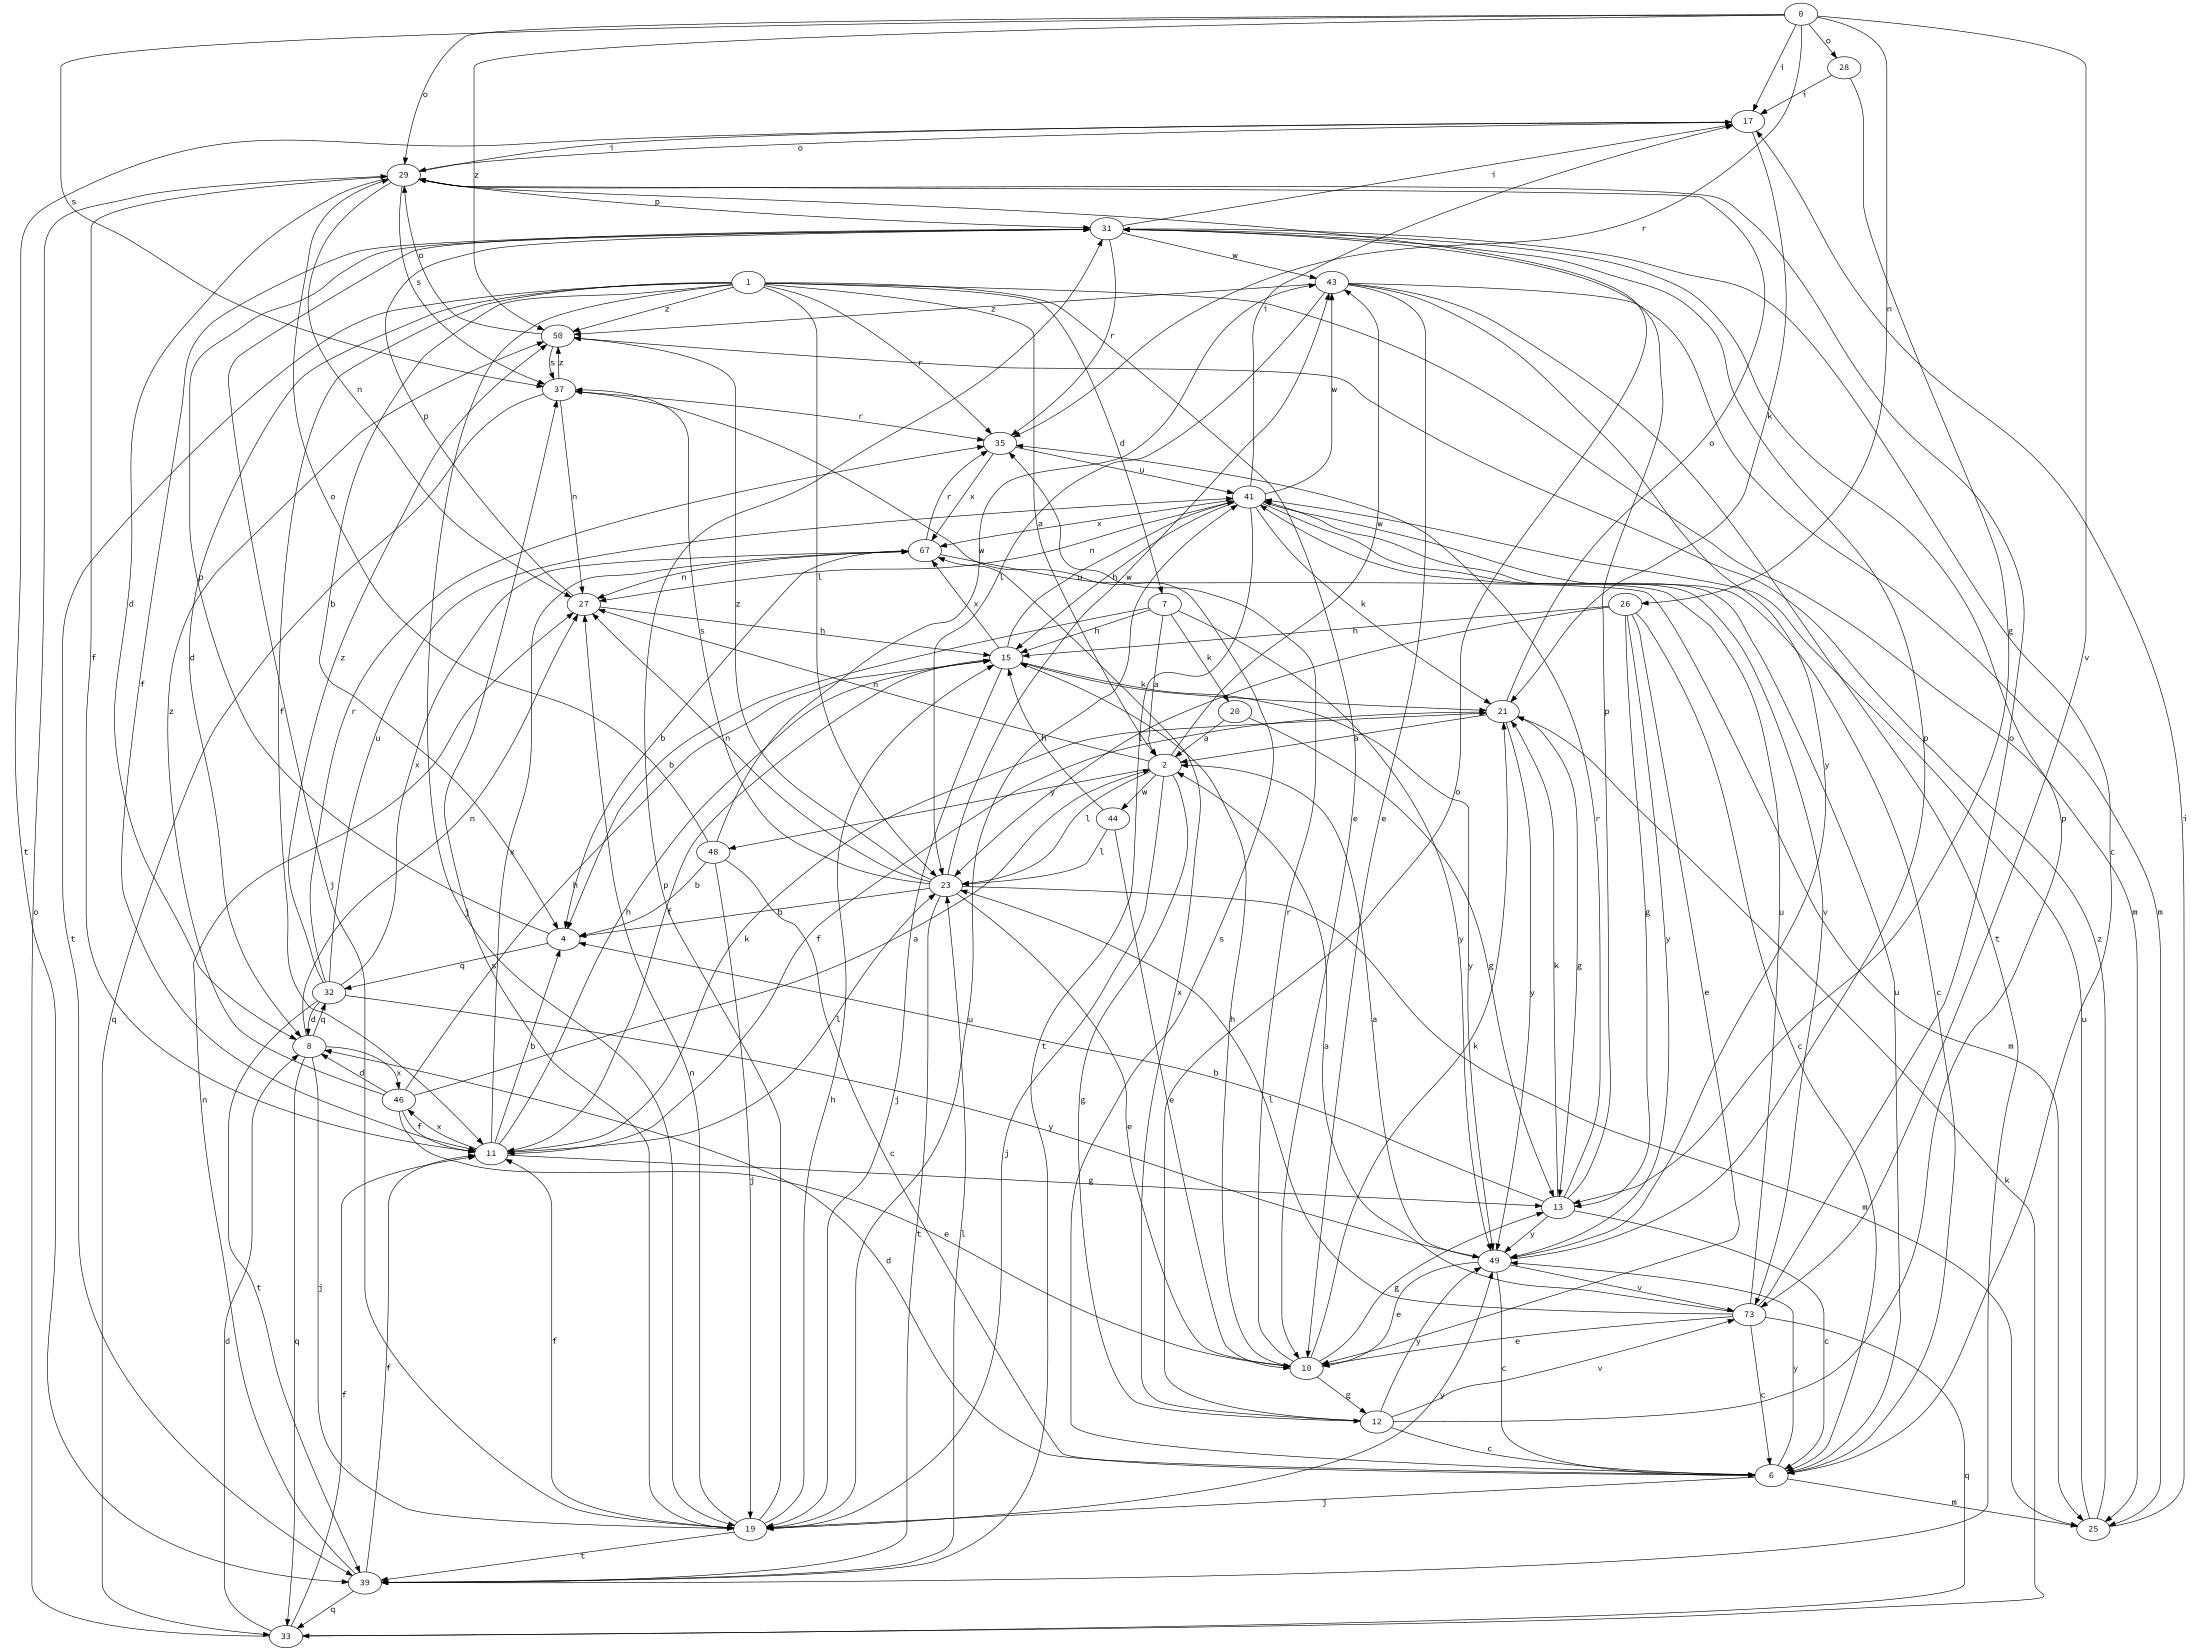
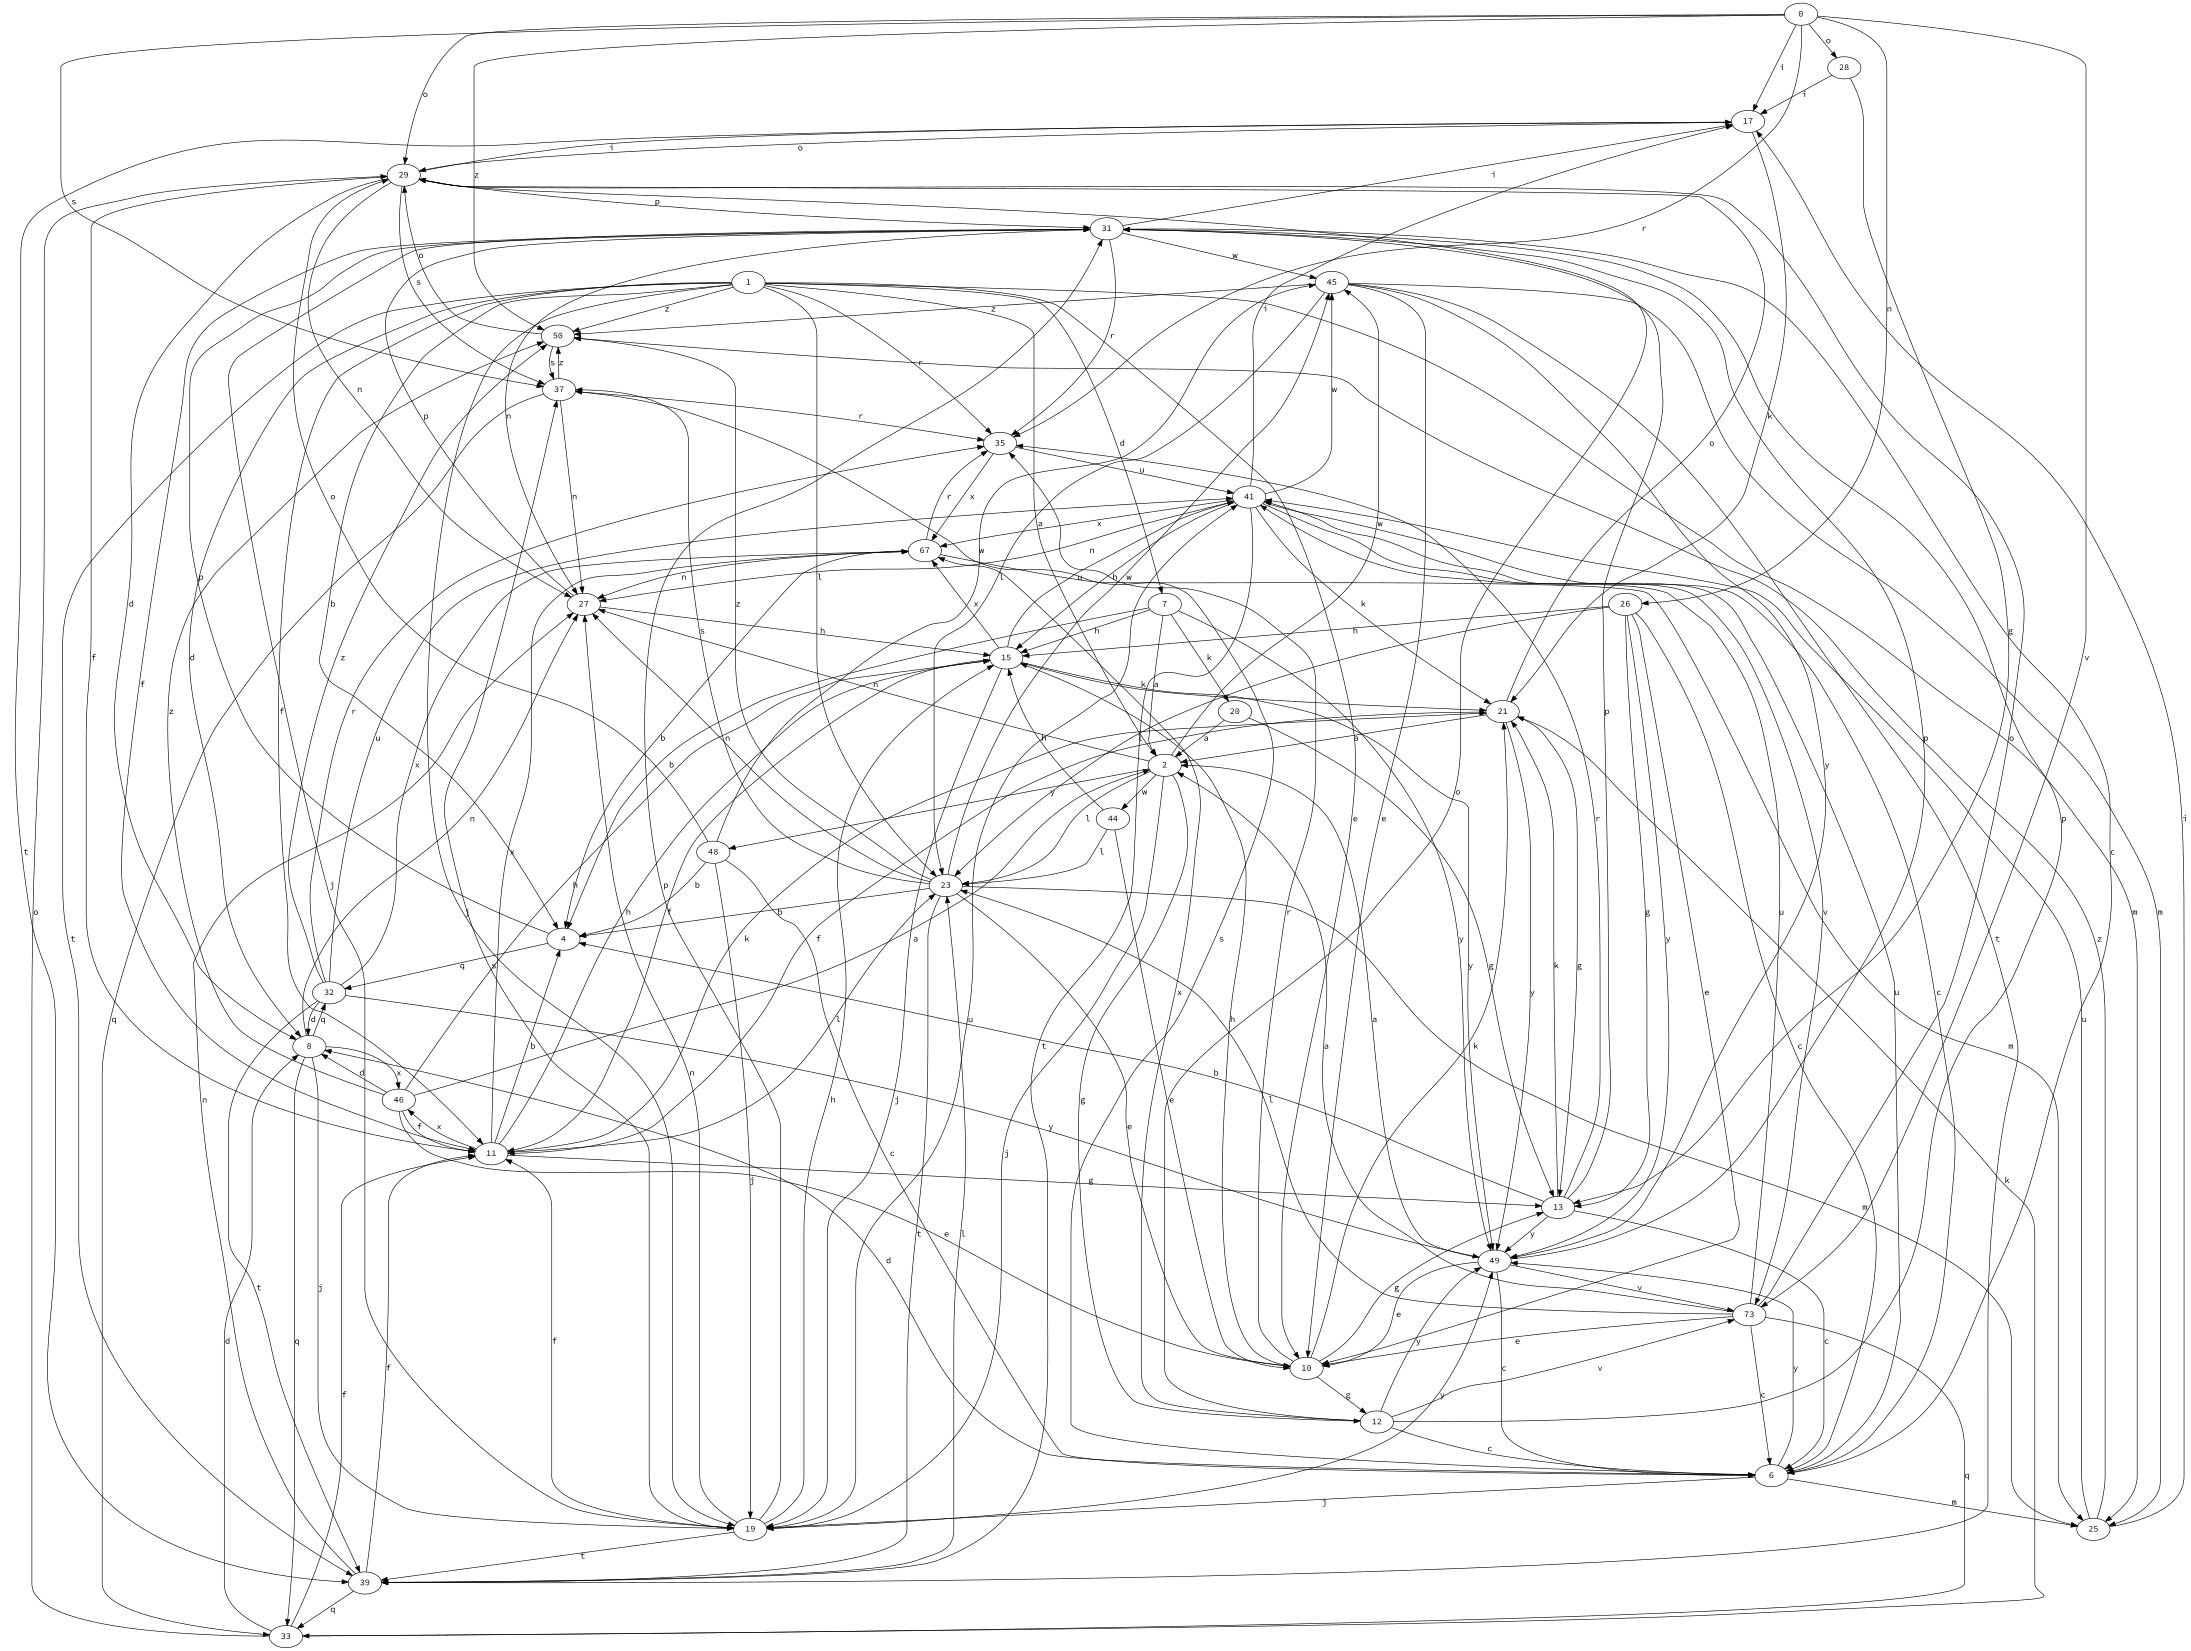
none -> (665, 272)
(1332, 282) -> (1332, 282)
